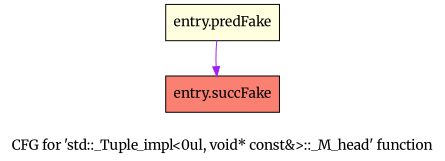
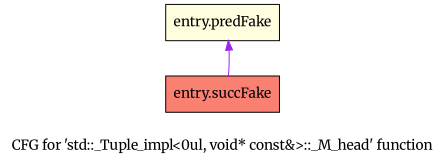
(216, 53) -> (229, 63)
